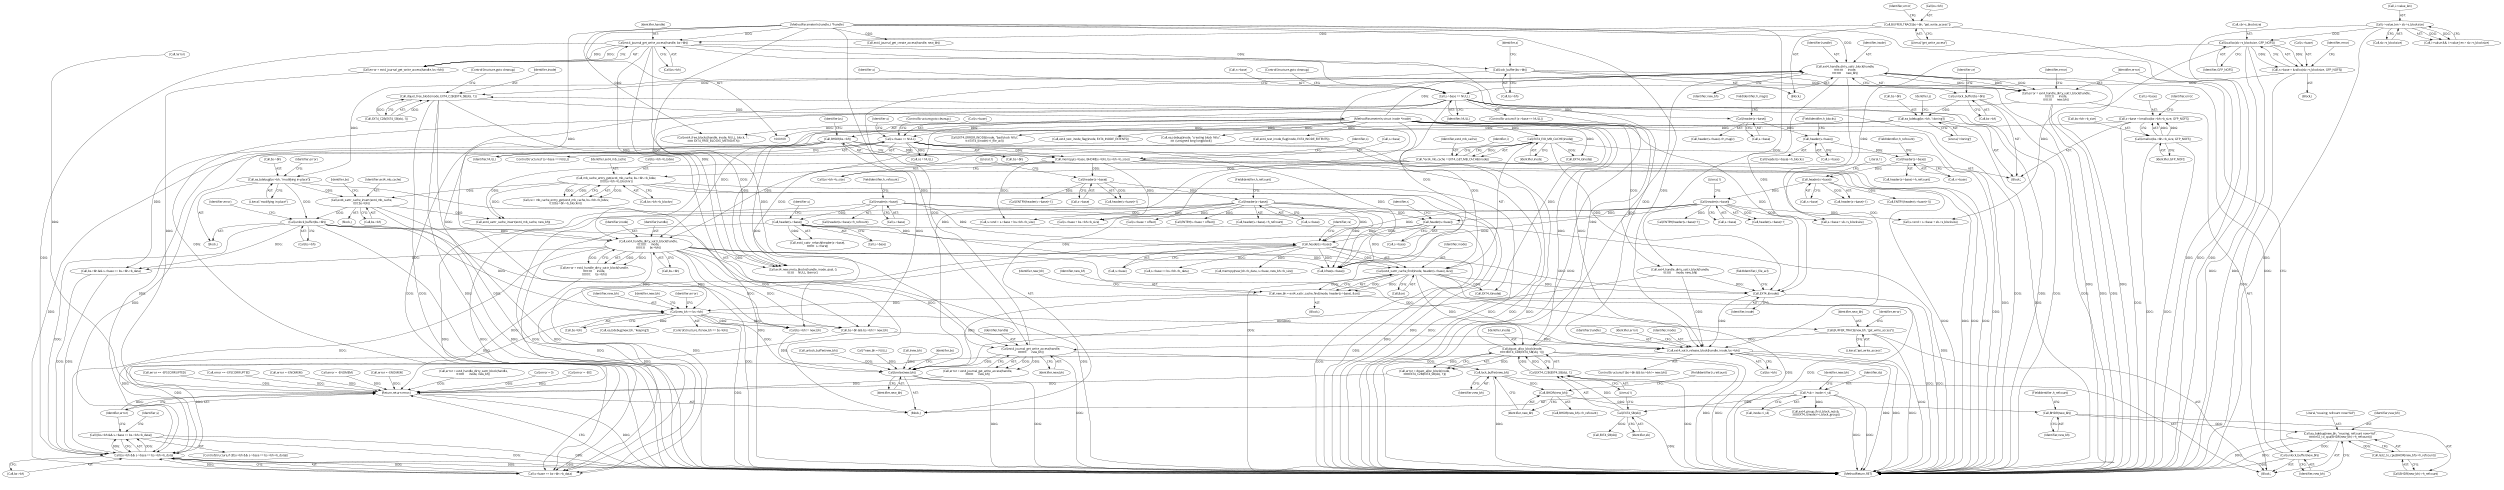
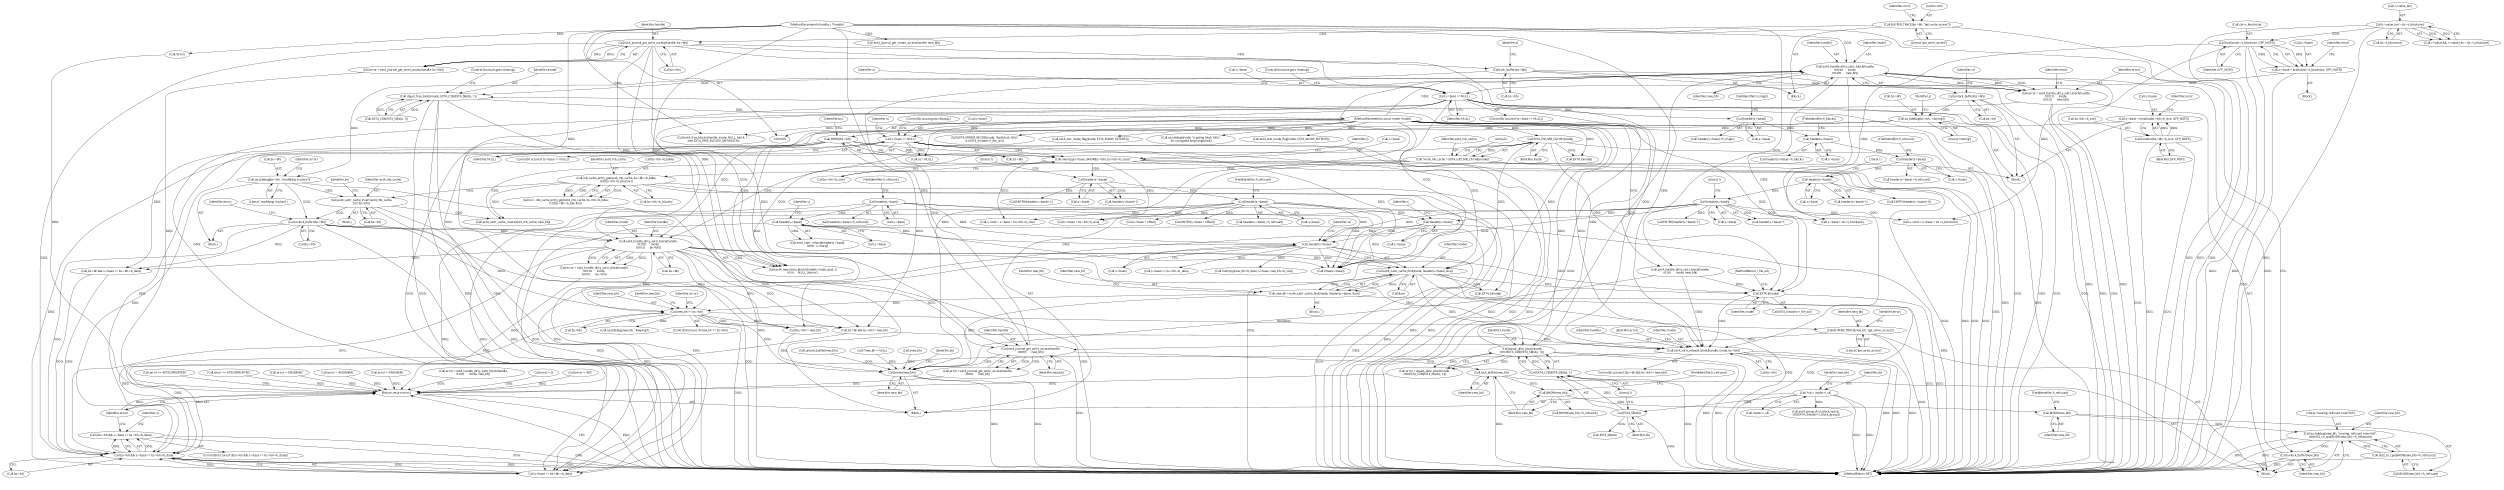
(737, 34) -> (486, 36)
(1501, 139) -> (1501, 139)
(1502, 202) -> (1502, 202)
(1752, 271) -> (1752, 271)
none -> (1792, 312)
none -> (2226, 469)
